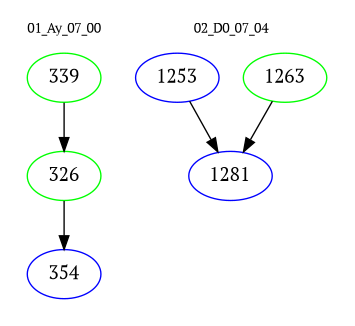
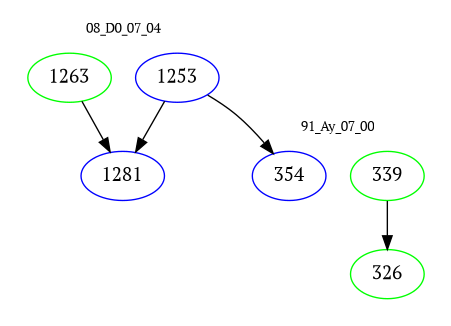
(65, 29) -> (338, 128)
(231, 29) -> (123, 29)
(64, 218) -> (250, 128)
